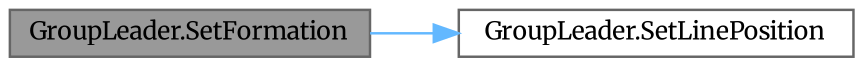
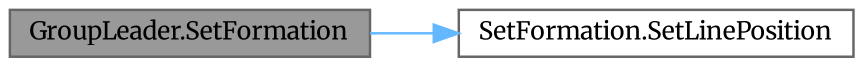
(656, 33) -> (656, 33)
